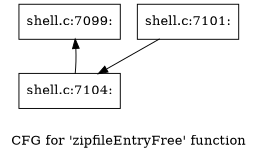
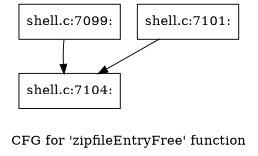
(76, 61) -> (63, 52)
